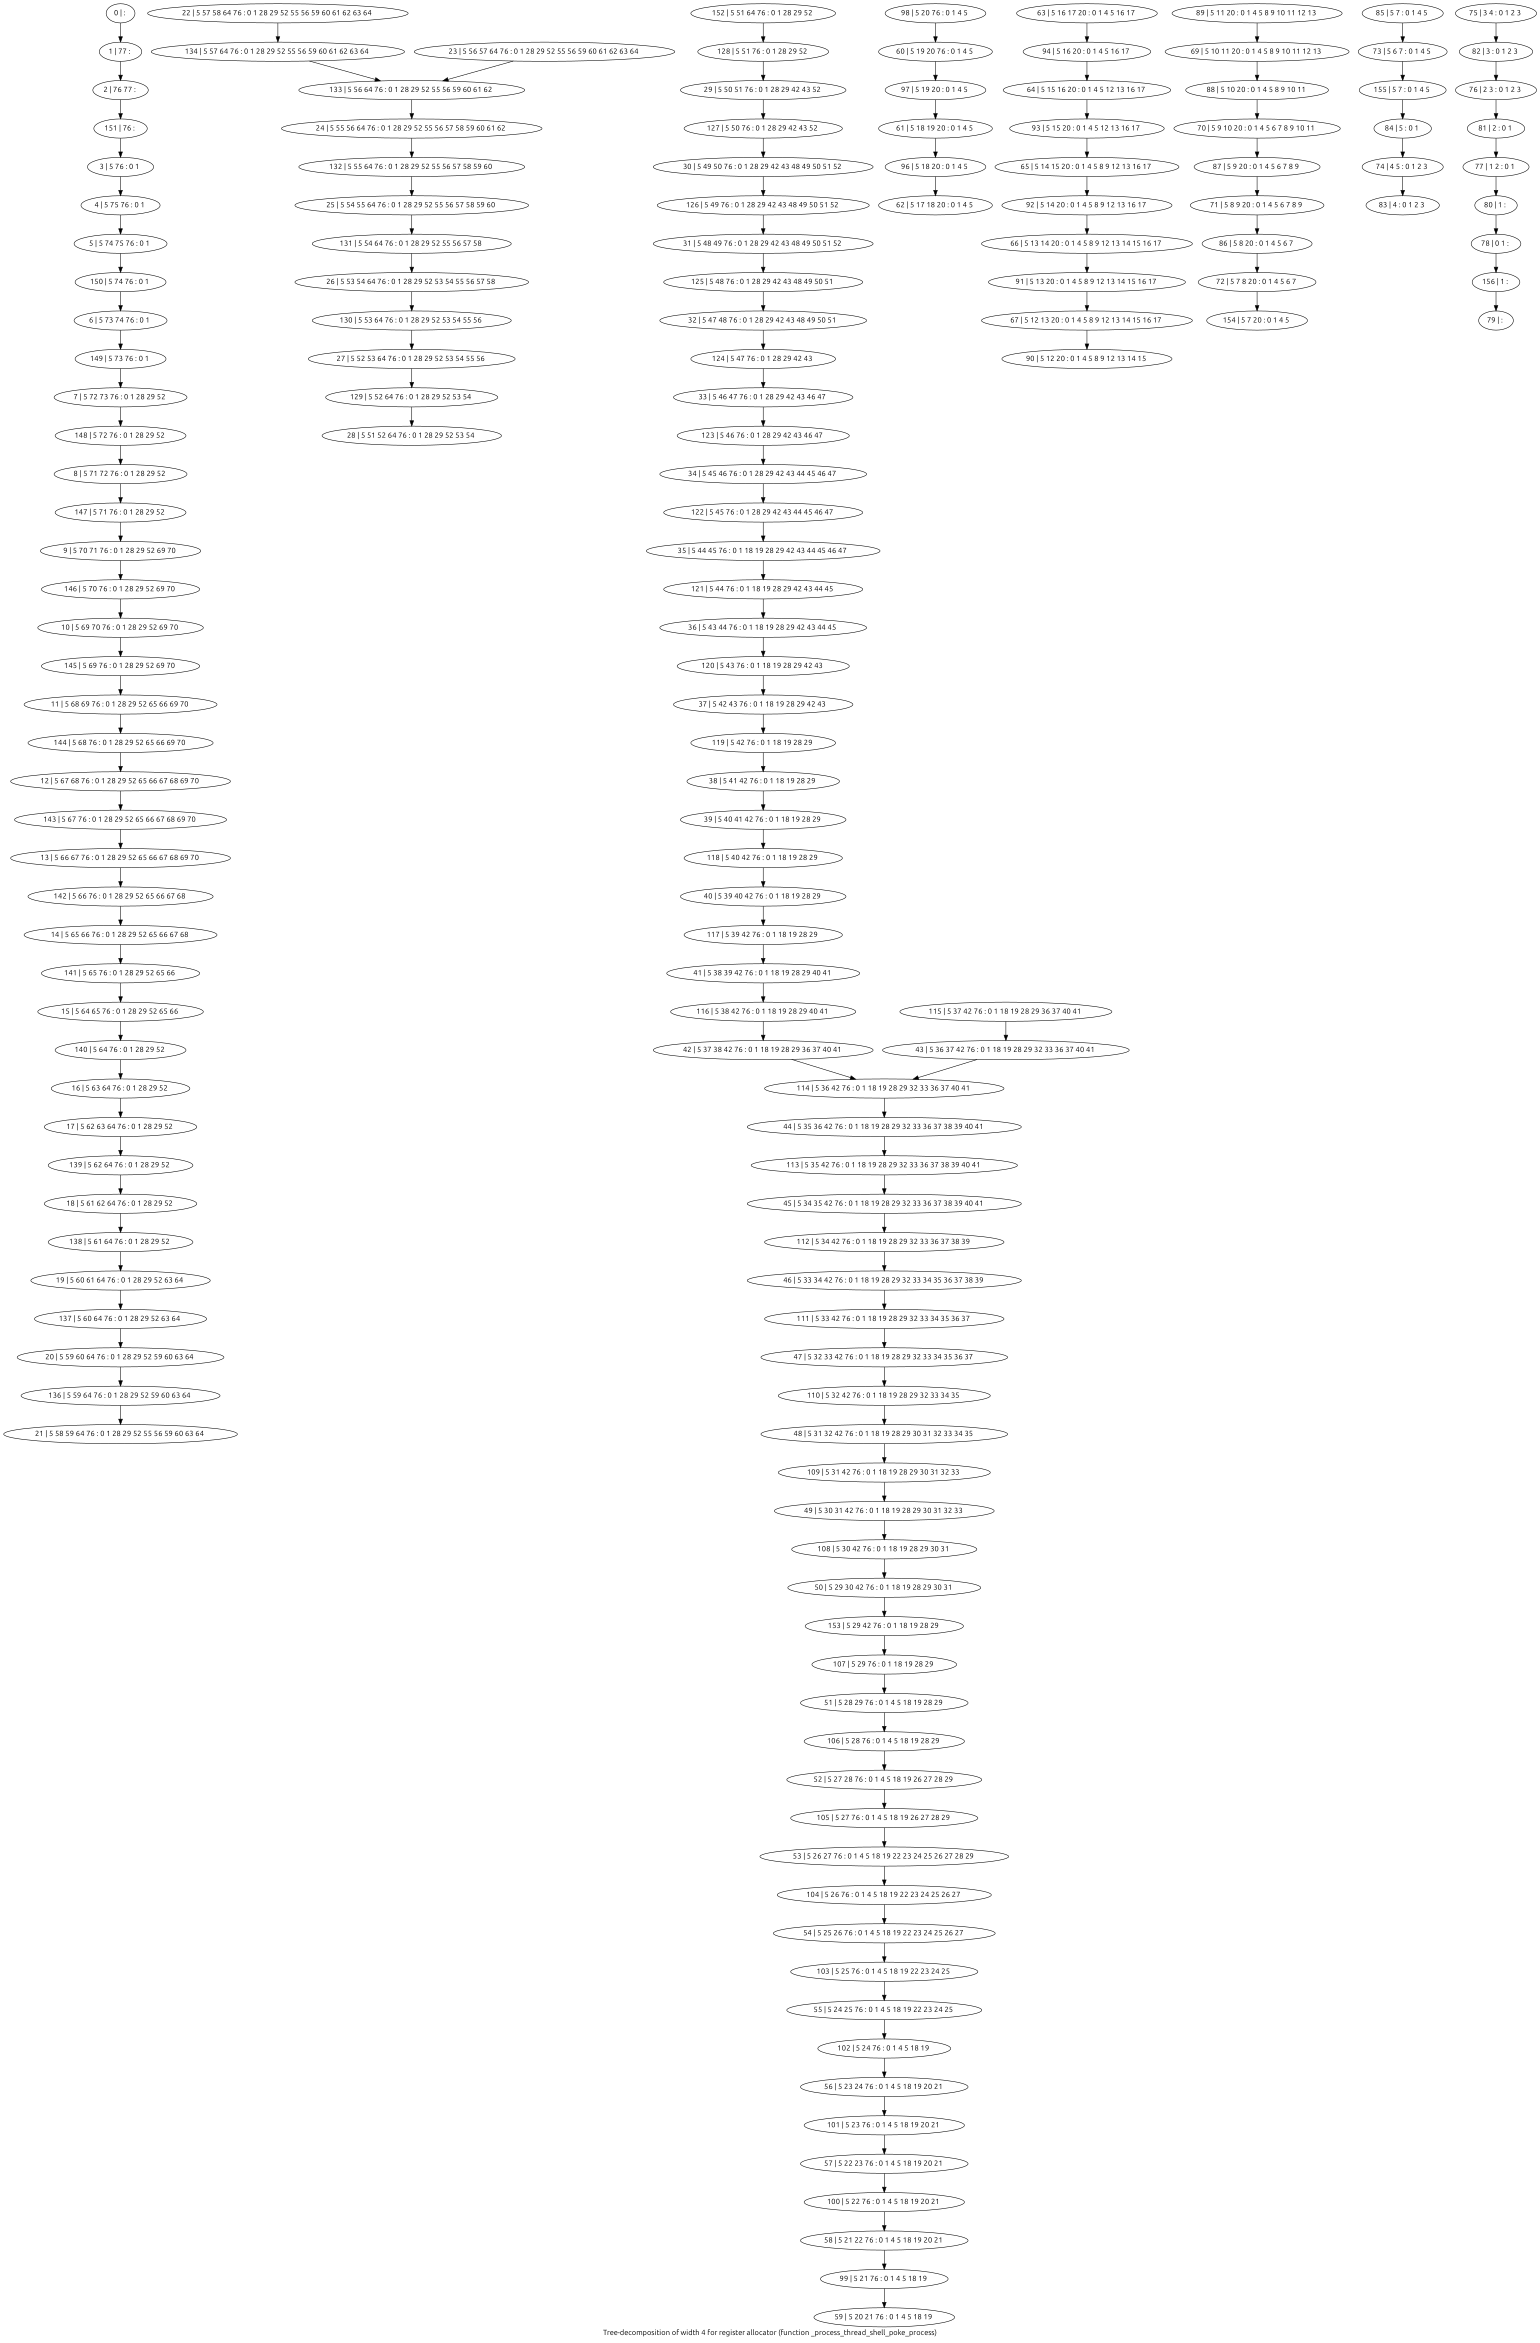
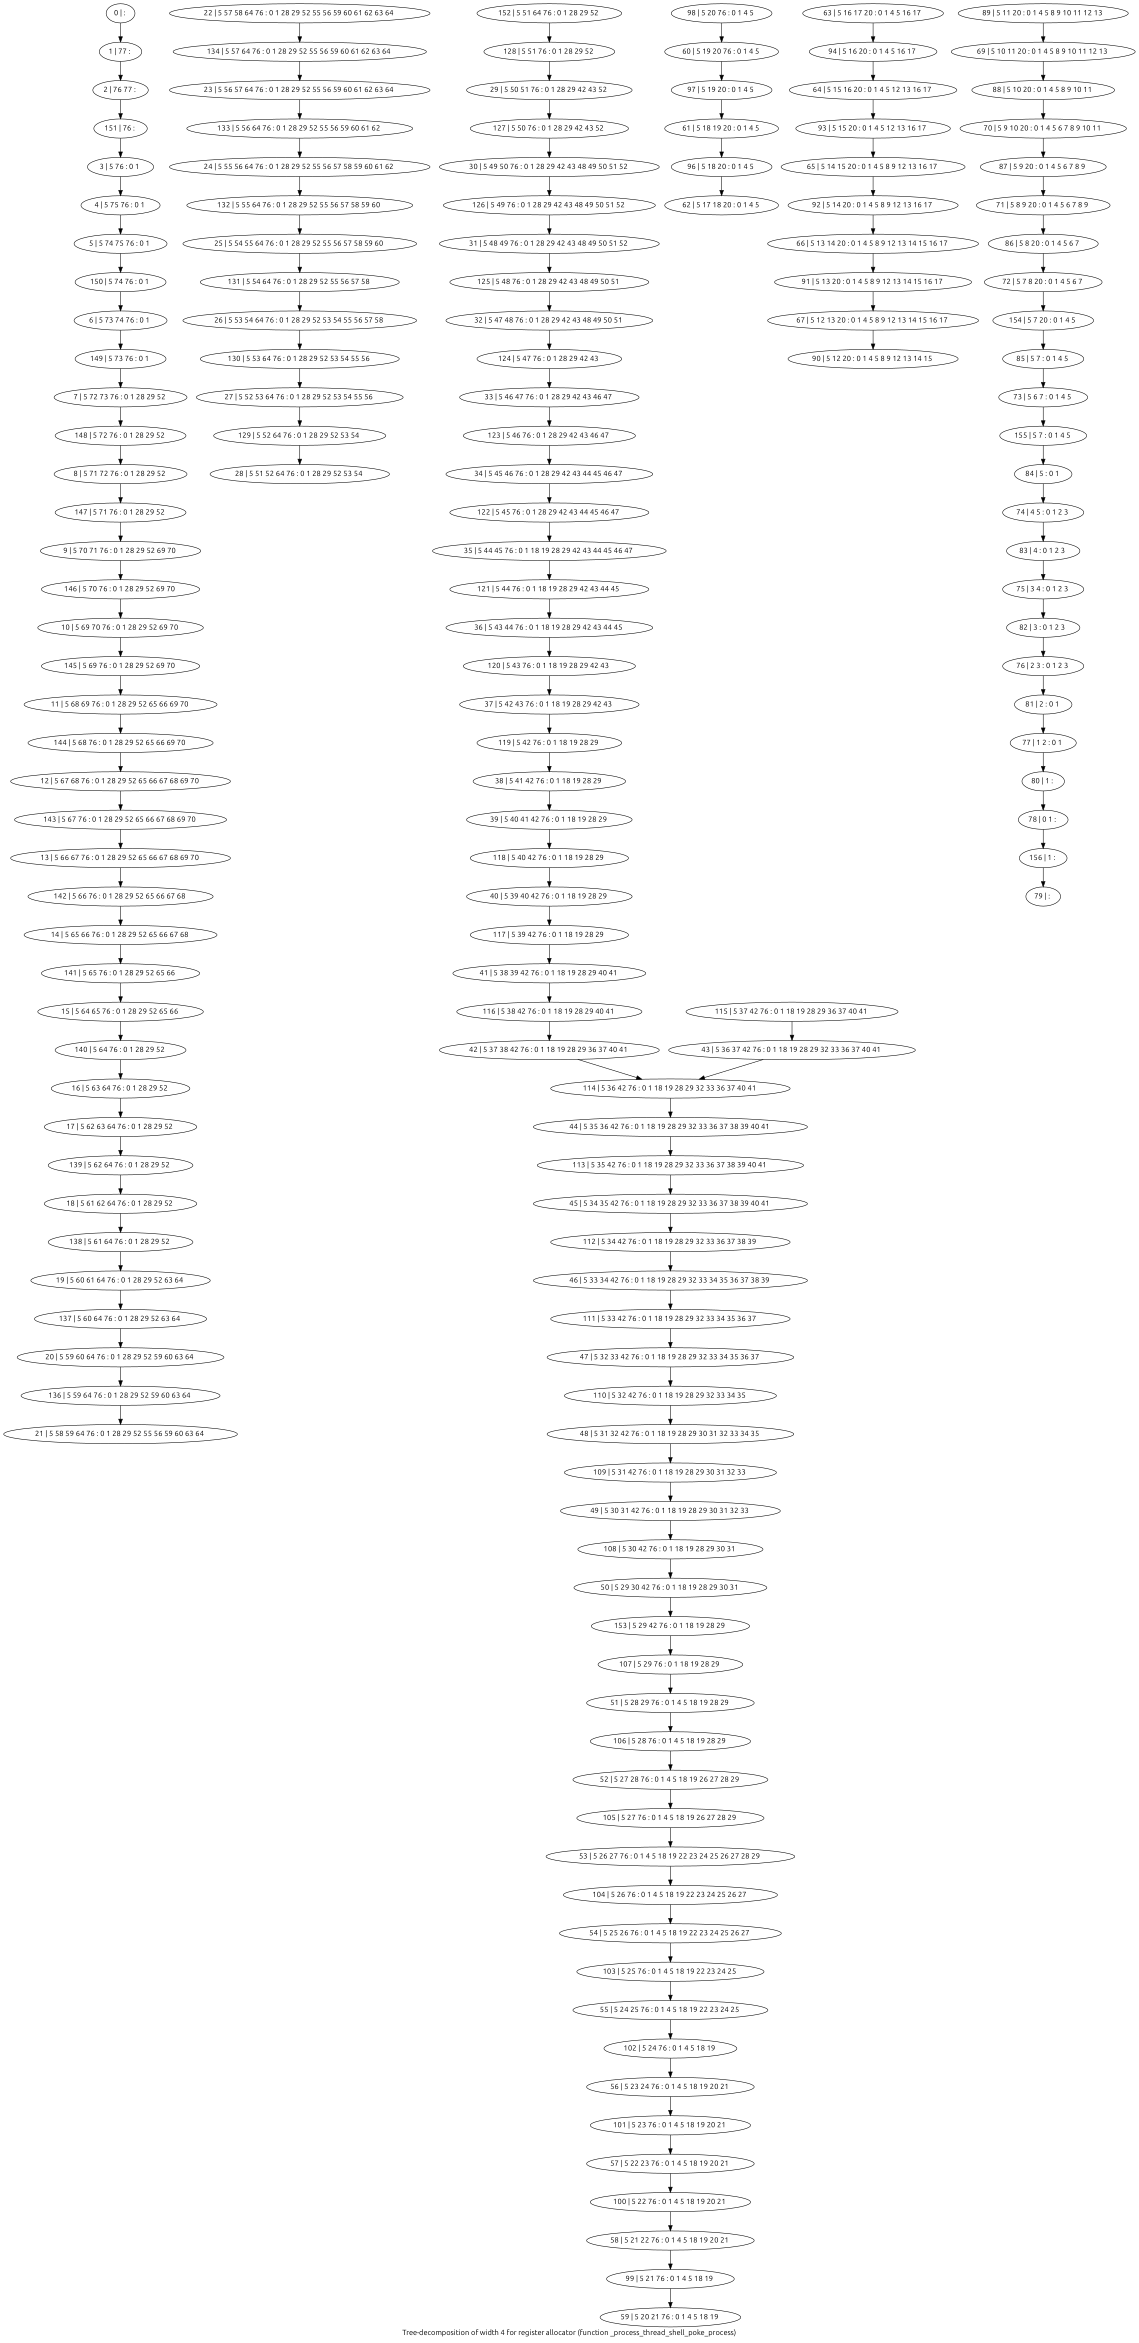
(342, 70) -> (300, 68)
none -> (1043, 337)
none -> (1043, 568)
